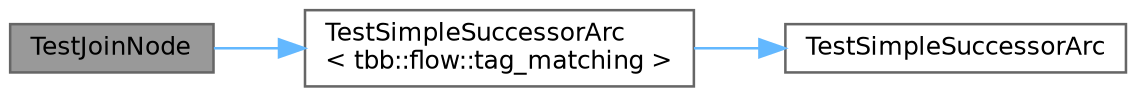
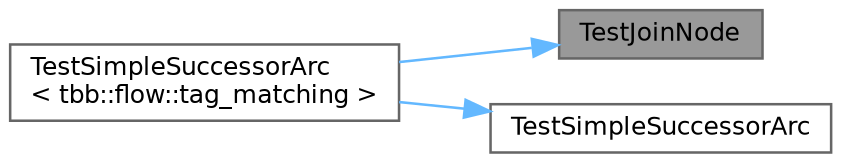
(246, 48) -> (465, 55)
